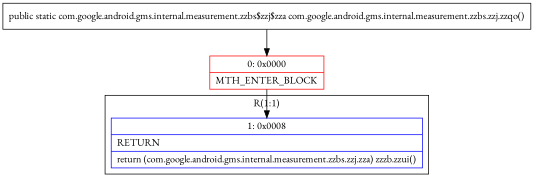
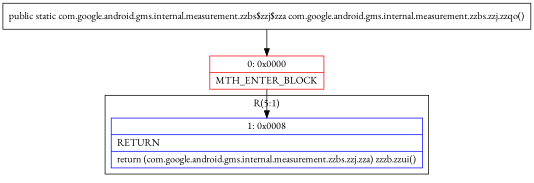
(267, 104) -> (267, 104)
